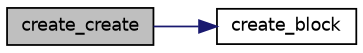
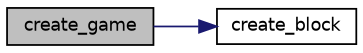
(80, 26) -> (80, 26)
